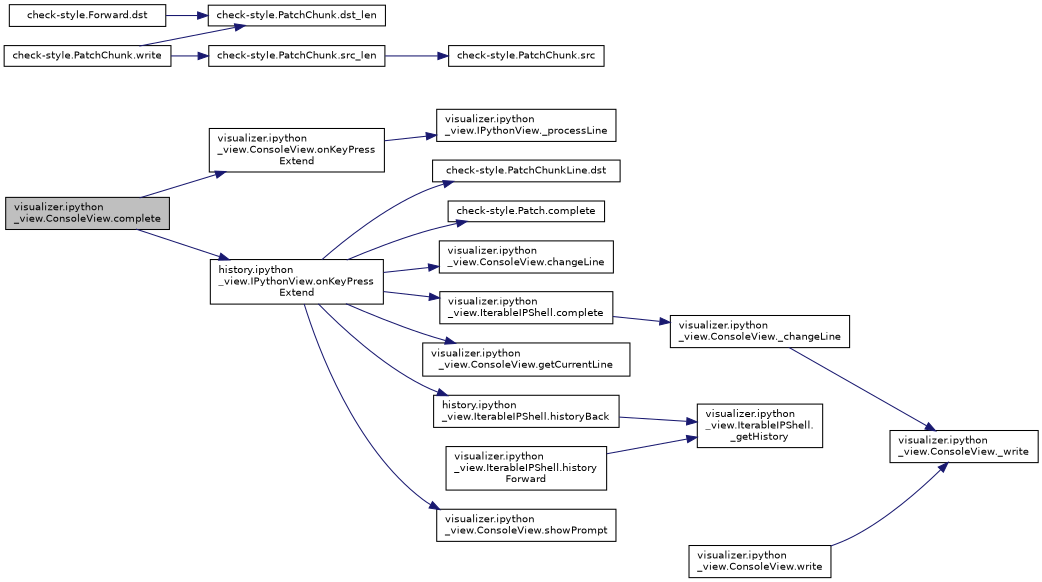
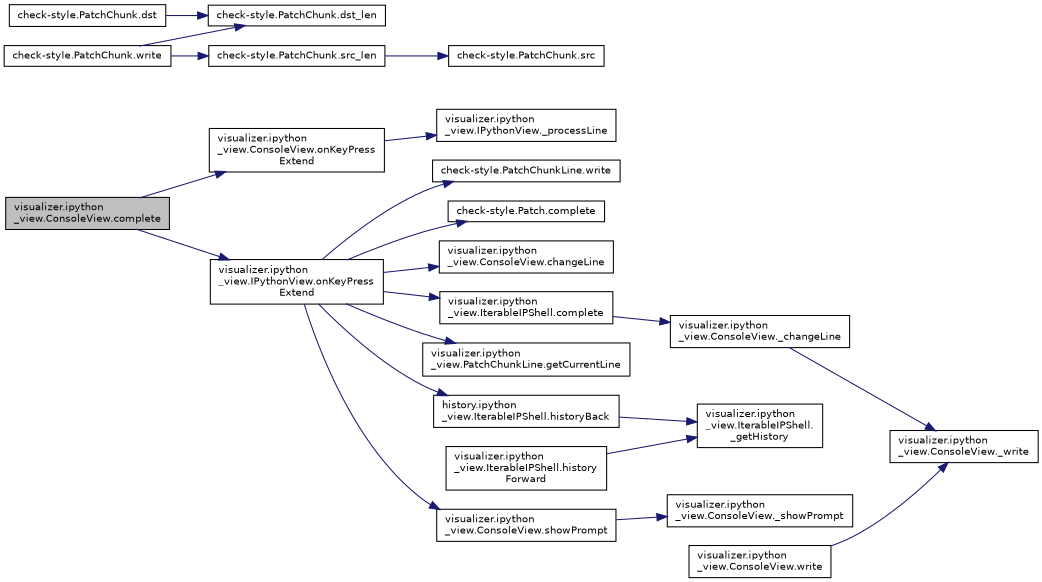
(88, 16) -> (88, 16)
(526, 171) -> (526, 171)
(297, 282) -> (297, 282)
(526, 360) -> (526, 360)
none -> (760, 511)
